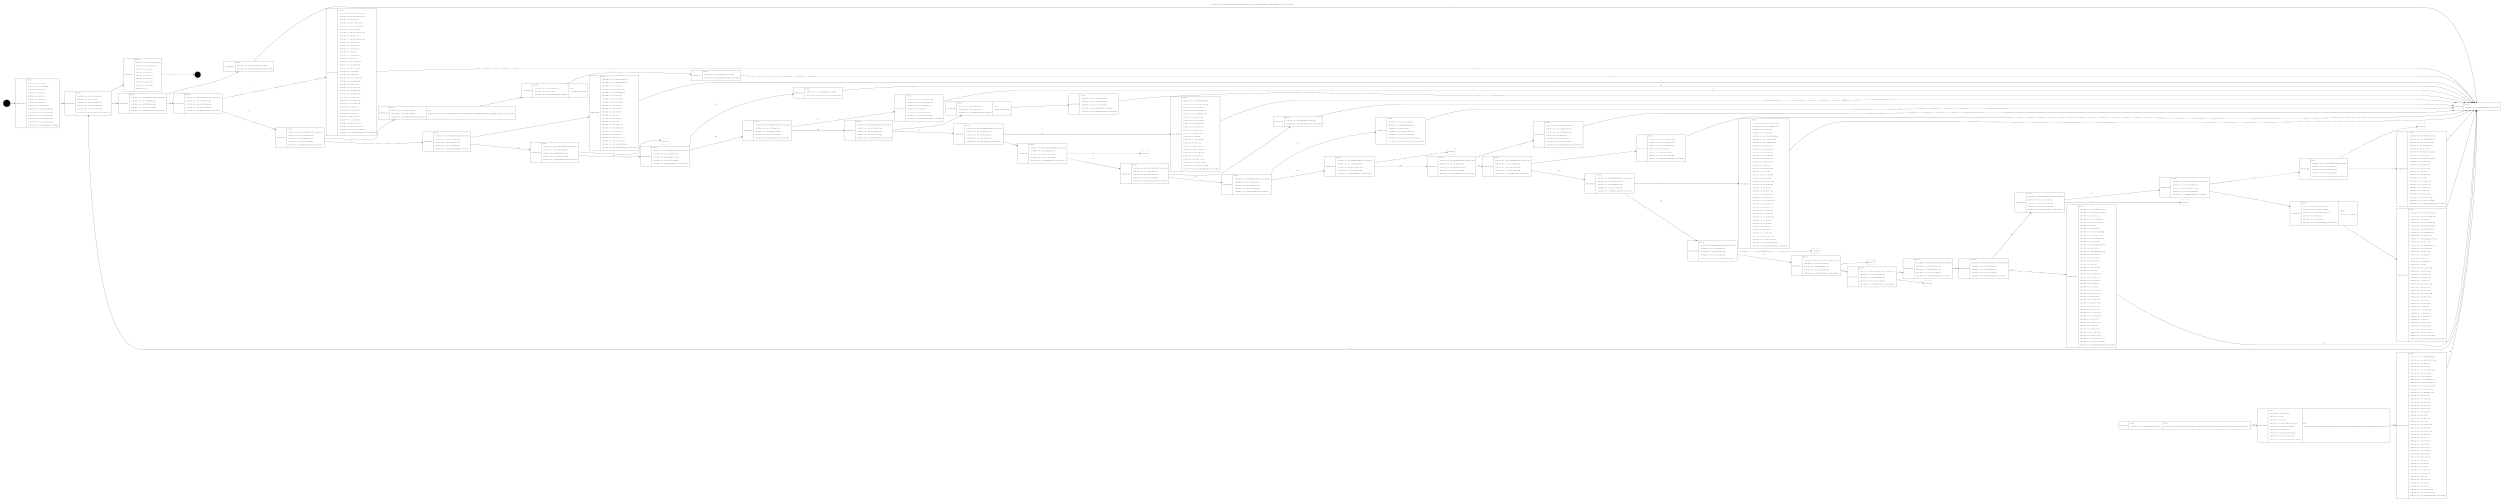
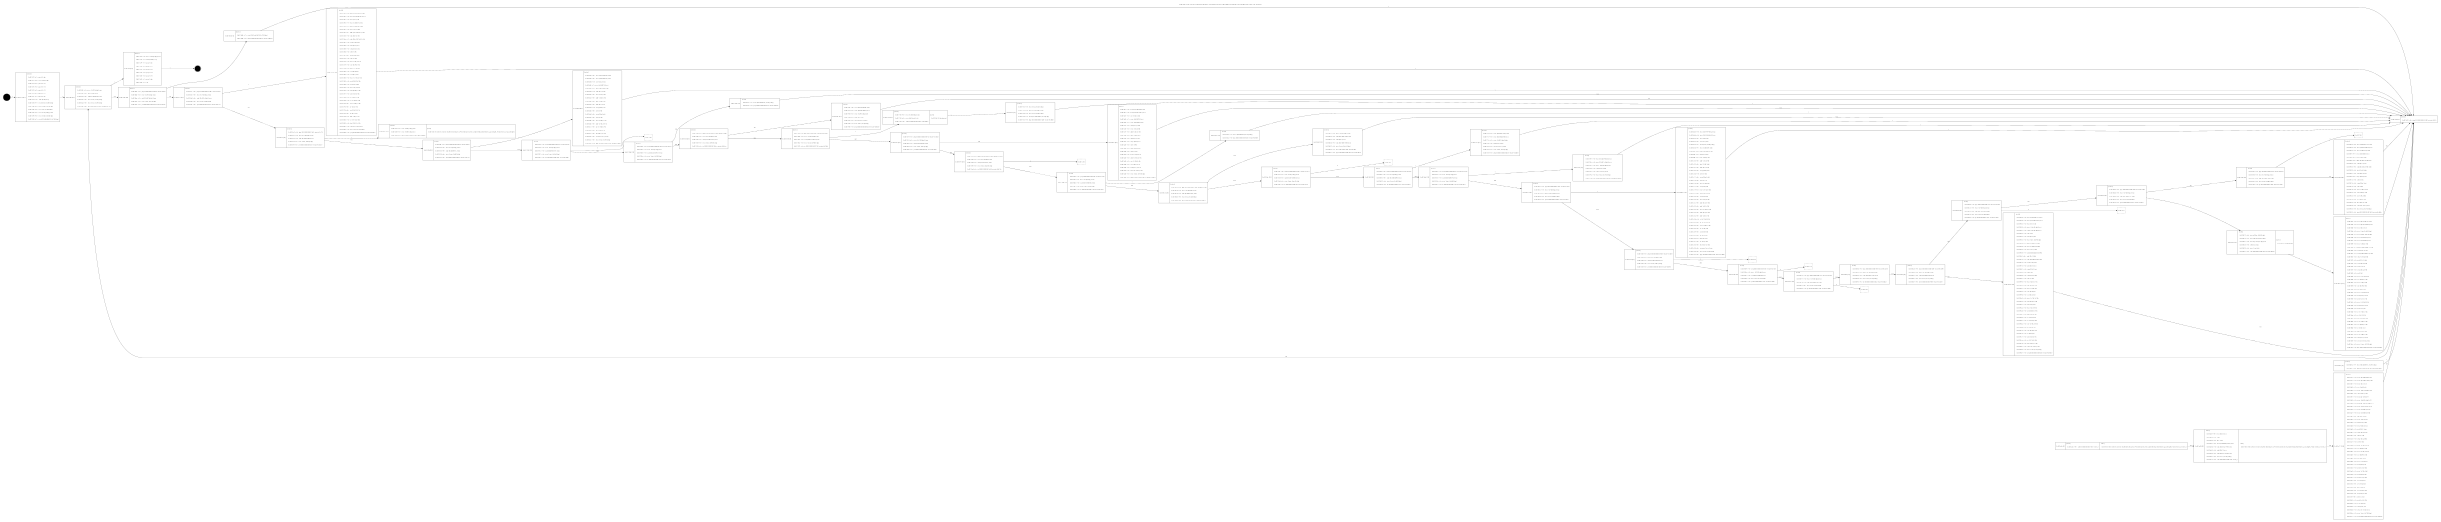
(555, 91) -> none
